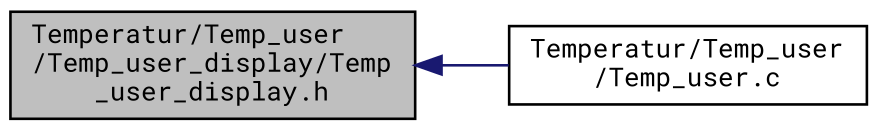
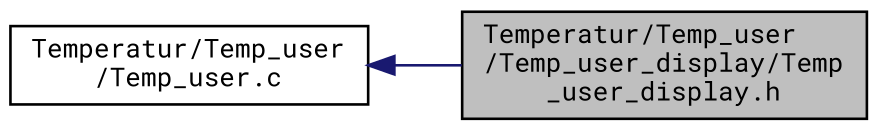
(475, 65) -> (428, 65)
